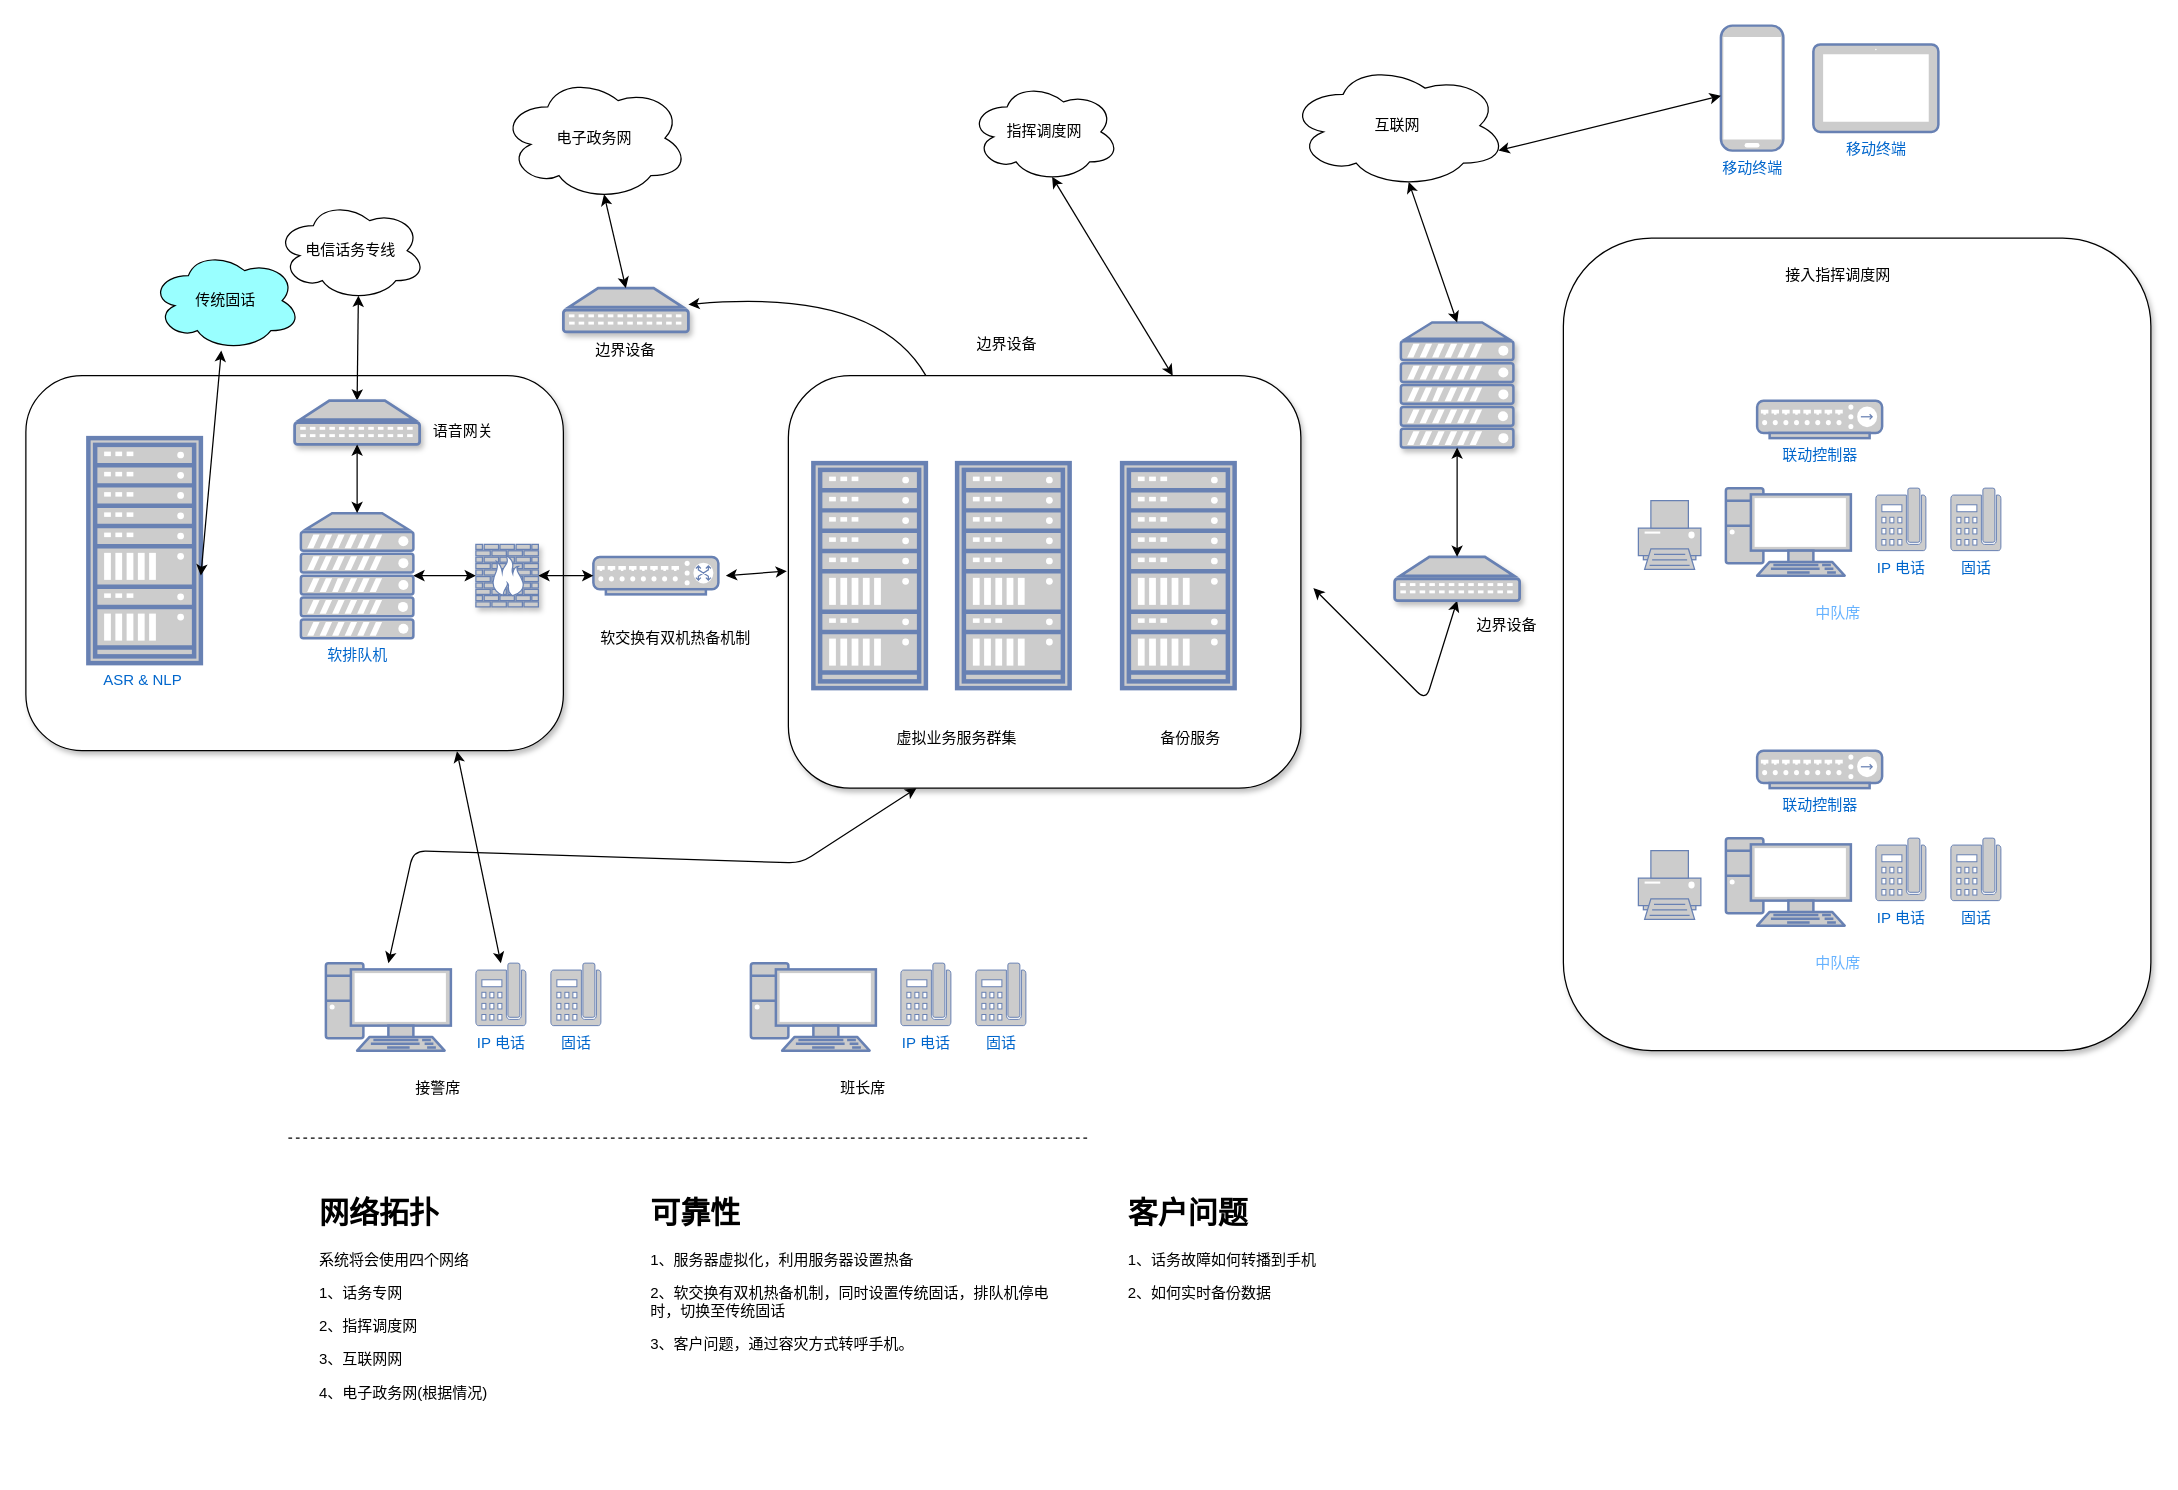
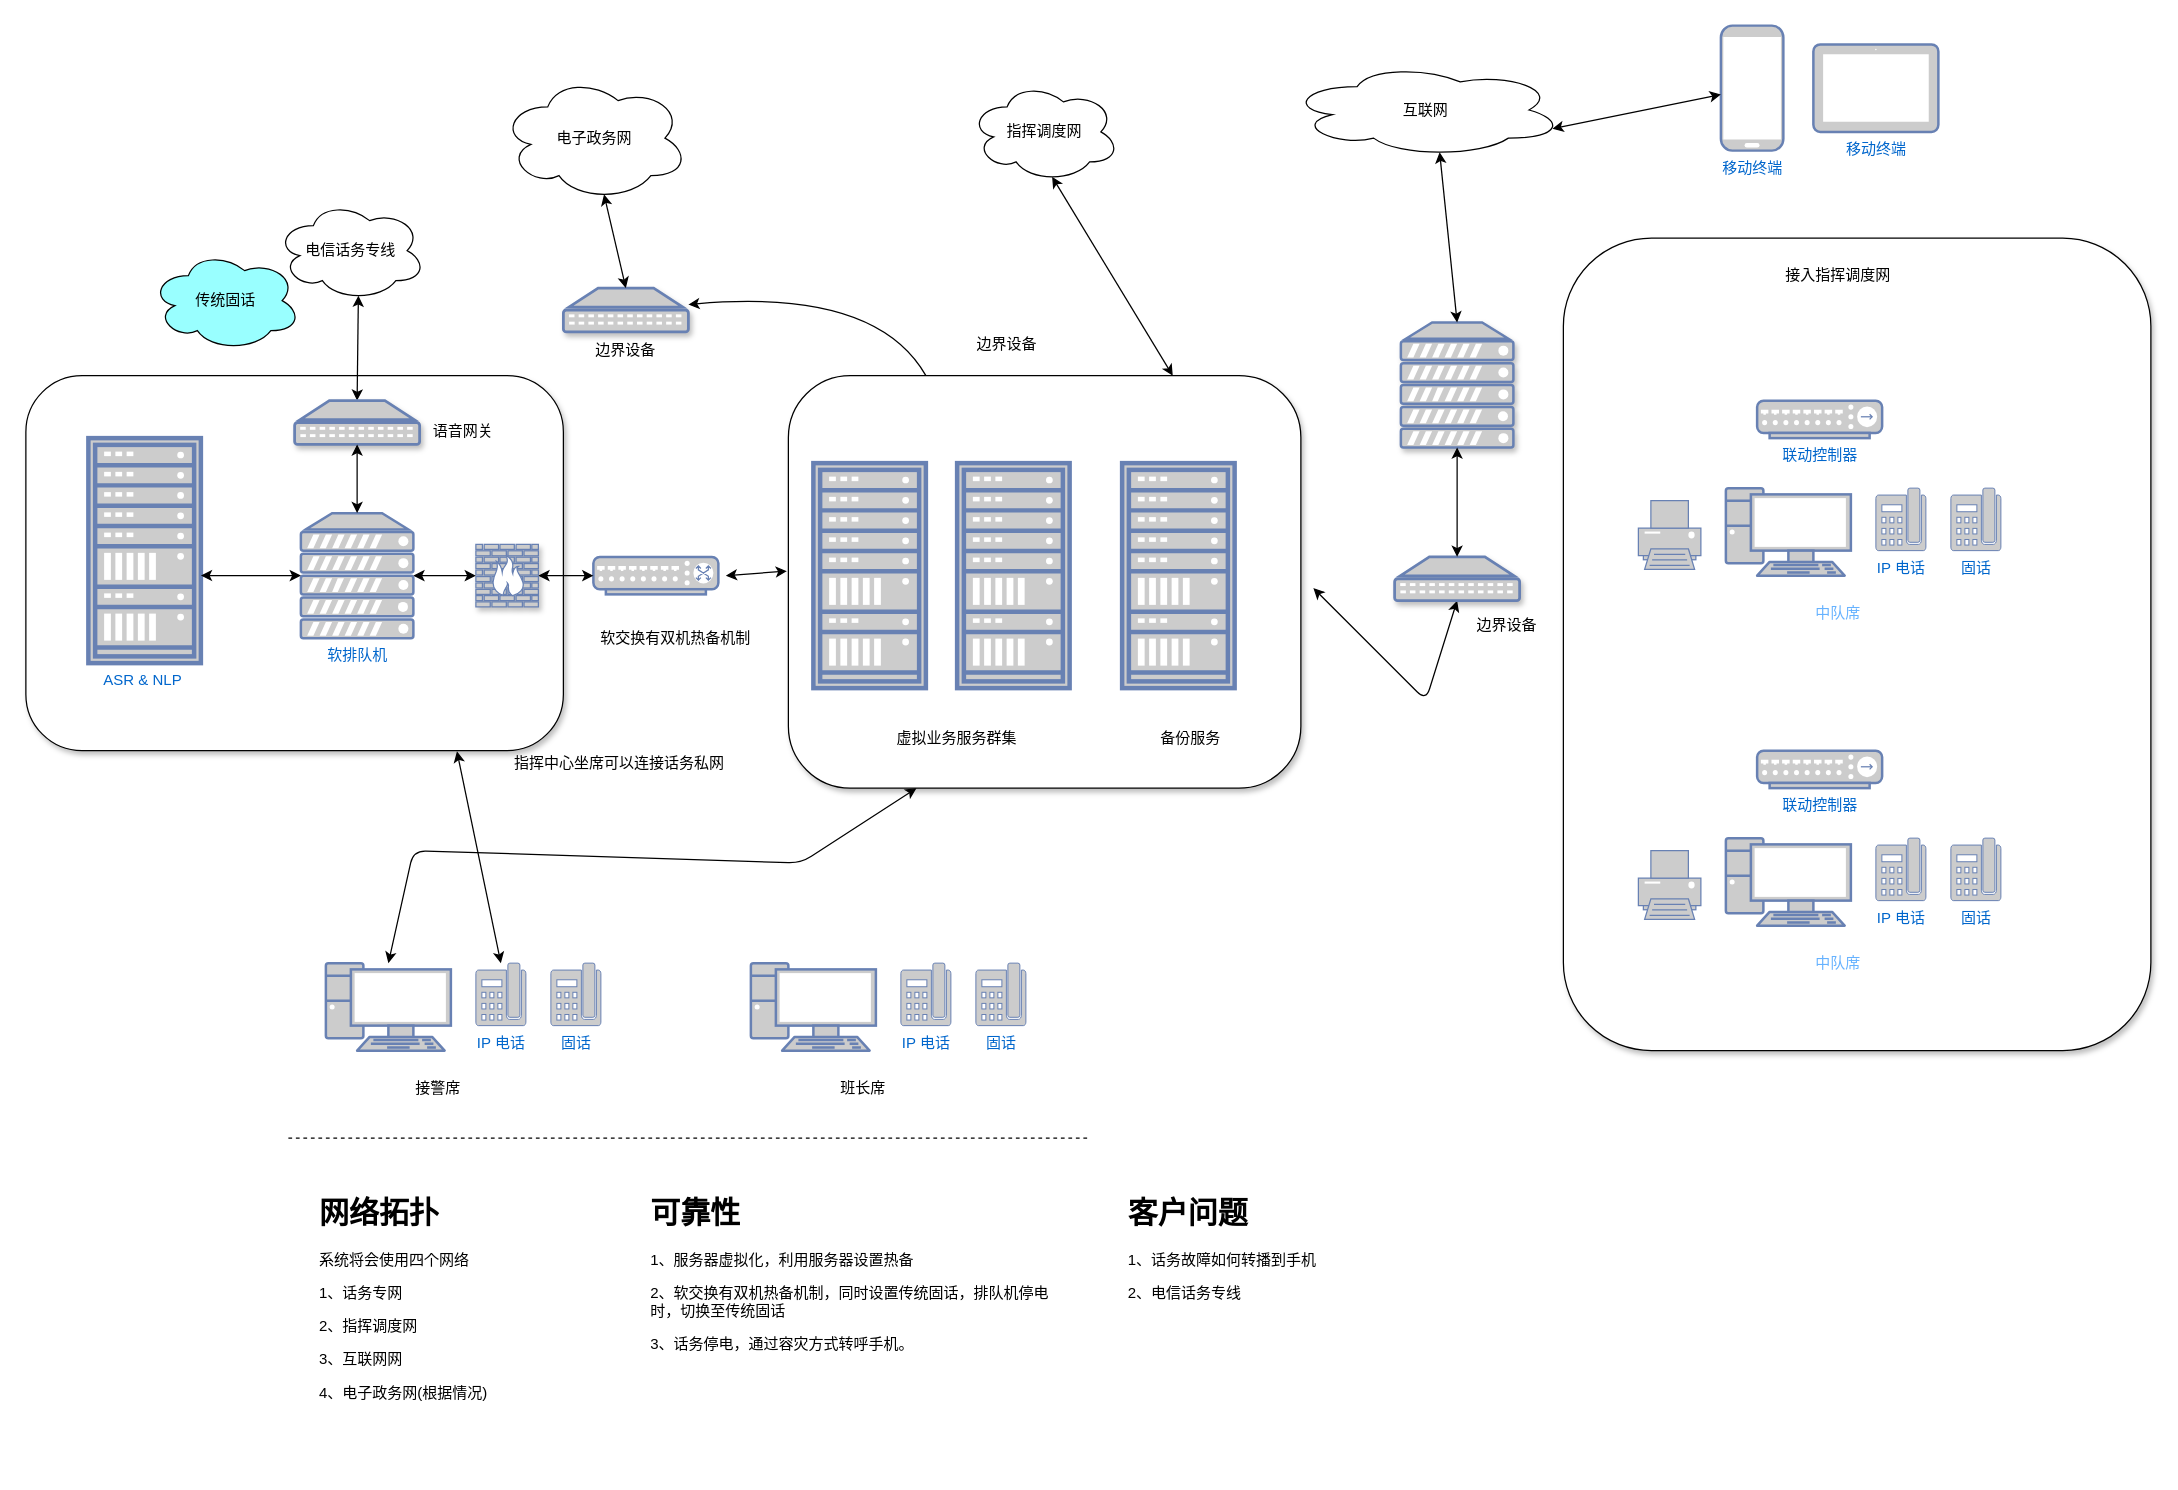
(1398, 126) -> (1426, 110)
(211, 463) -> (251, 576)
none -> (619, 763)
(1222, 1203) -> (1222, 1203)
(858, 1221) -> (858, 1221)
